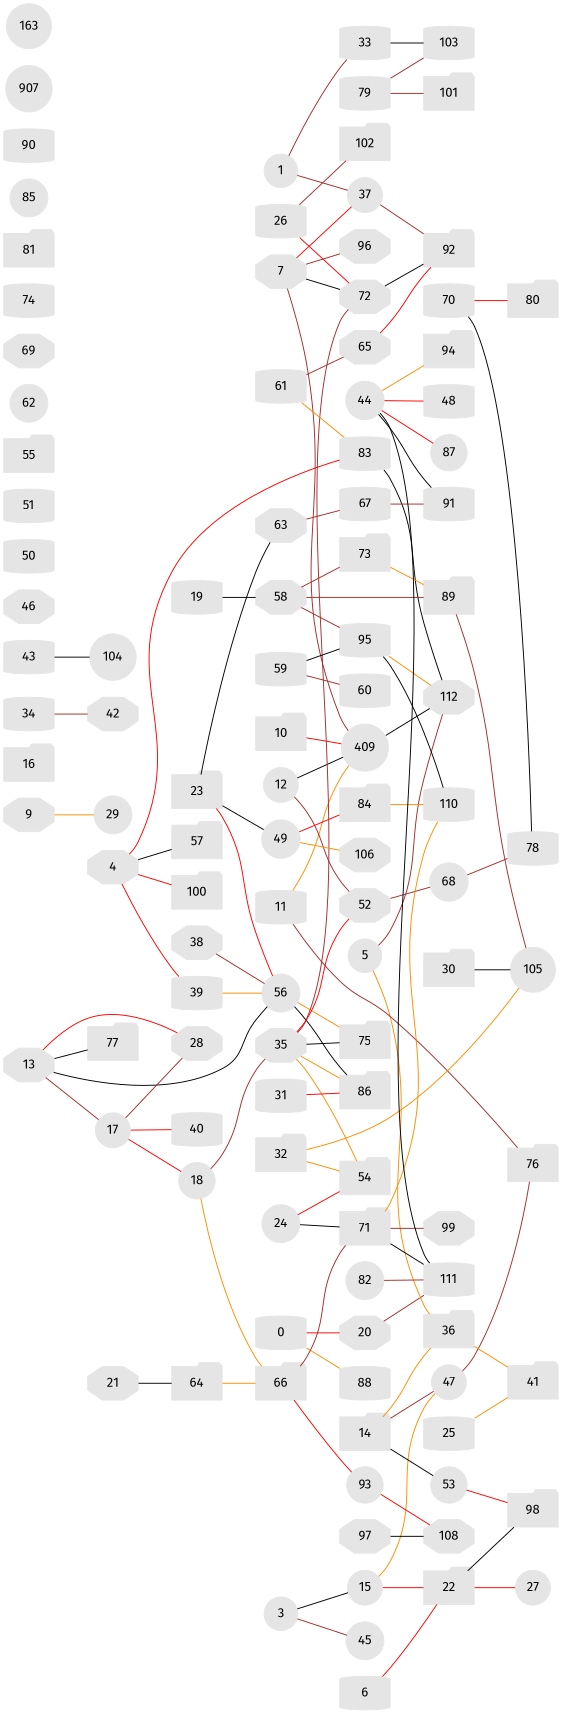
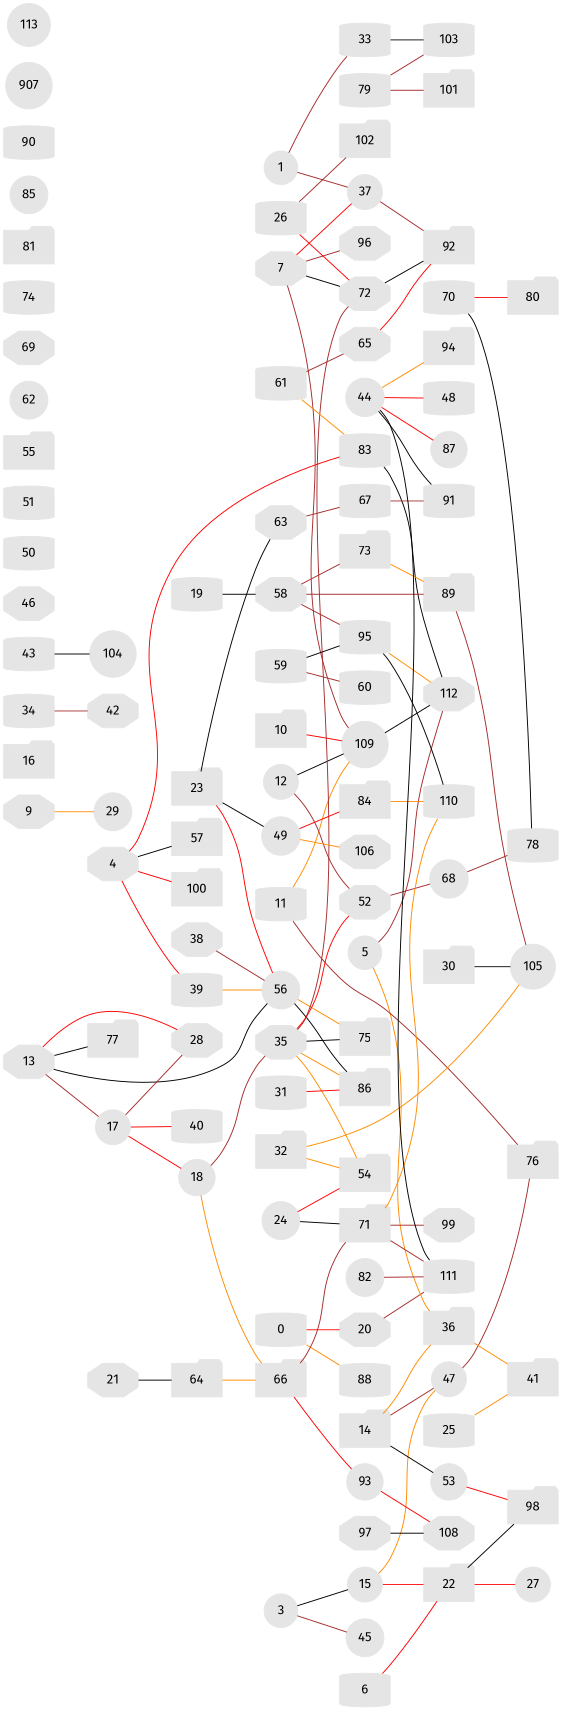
(29, 26) -> (29, 25)
(365, 748) -> (365, 745)
(413, 1258) -> (413, 1255)
